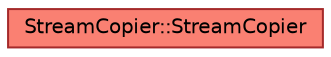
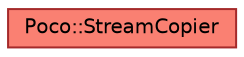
(165, 28) -> (122, 28)
